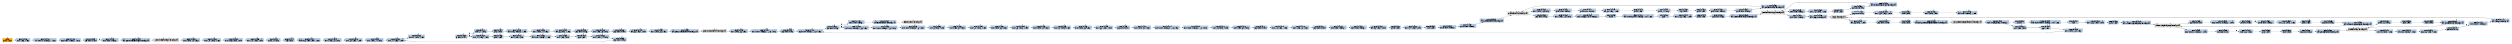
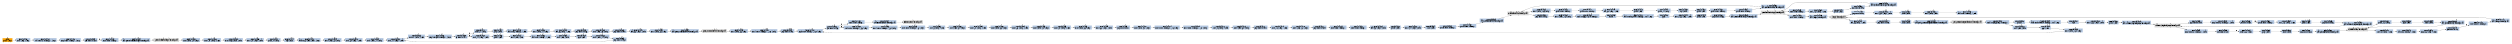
none -> (440, 37)
